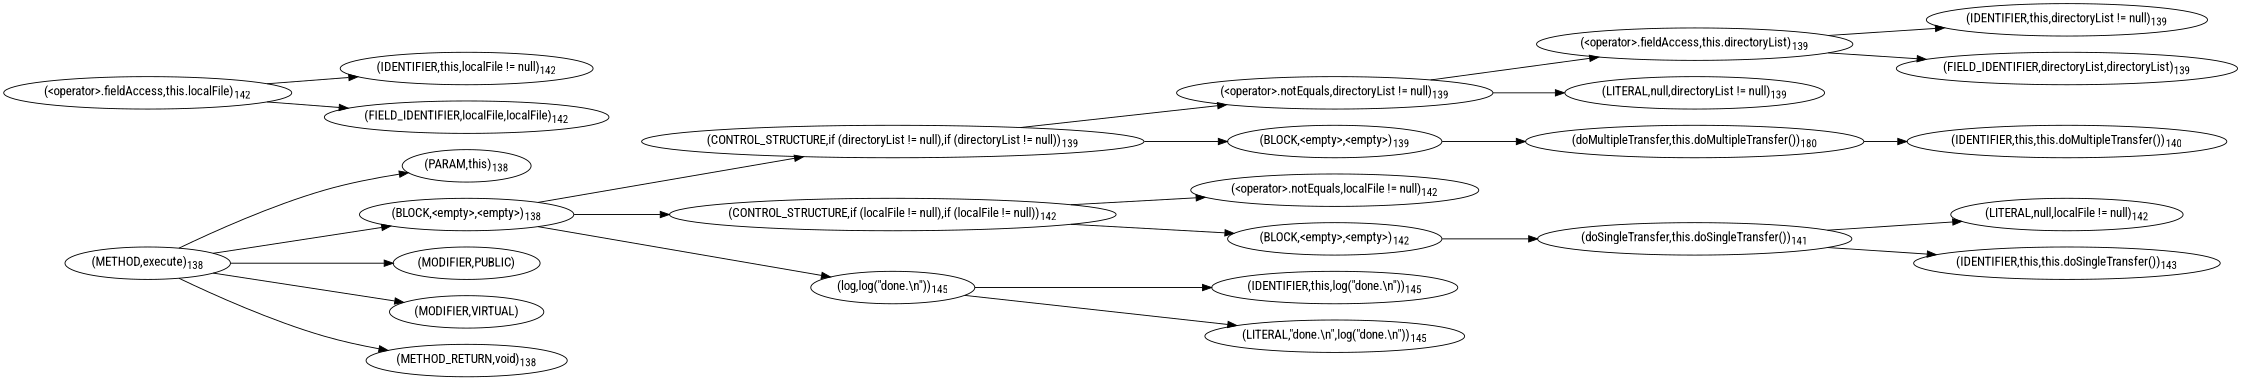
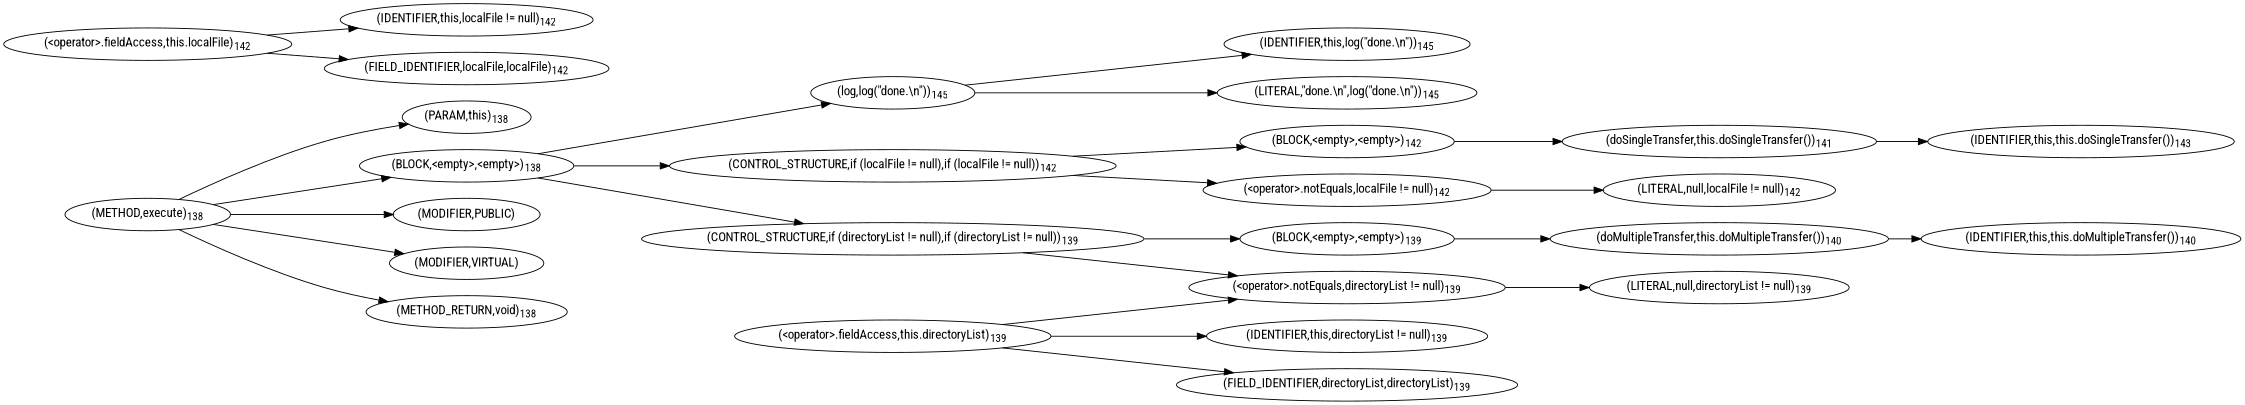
(1510, 69) -> (1115, 312)
(1809, 140) -> (1834, 238)
(1890, 226) -> (1543, 190)
